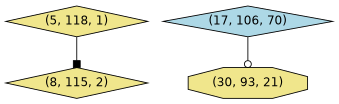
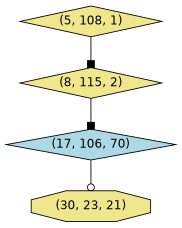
(77, 21) -> (91, 21)
(248, 83) -> (91, 206)
none -> (91, 110)
